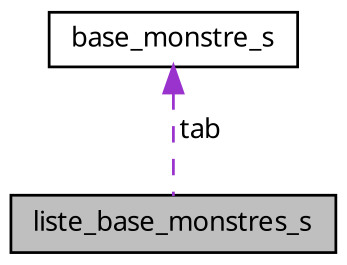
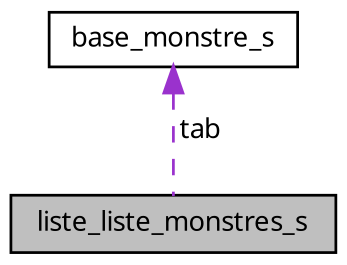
(173, 224) -> (173, 224)
